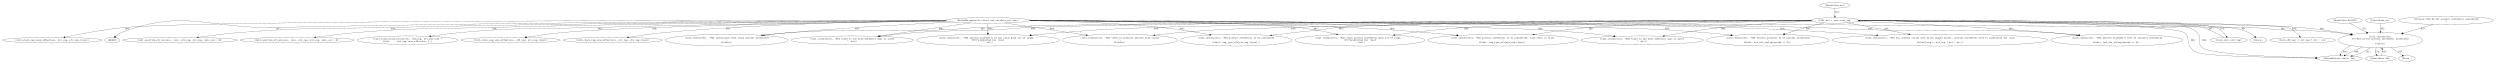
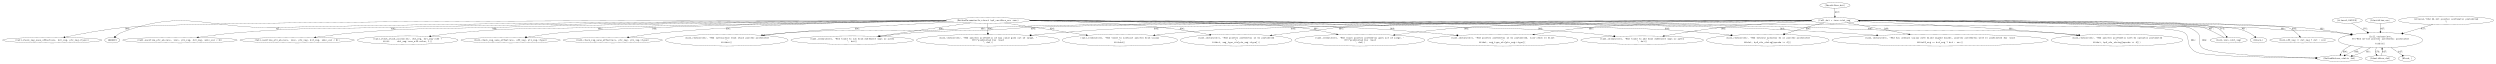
(2345, 20) -> (2347, 20)
